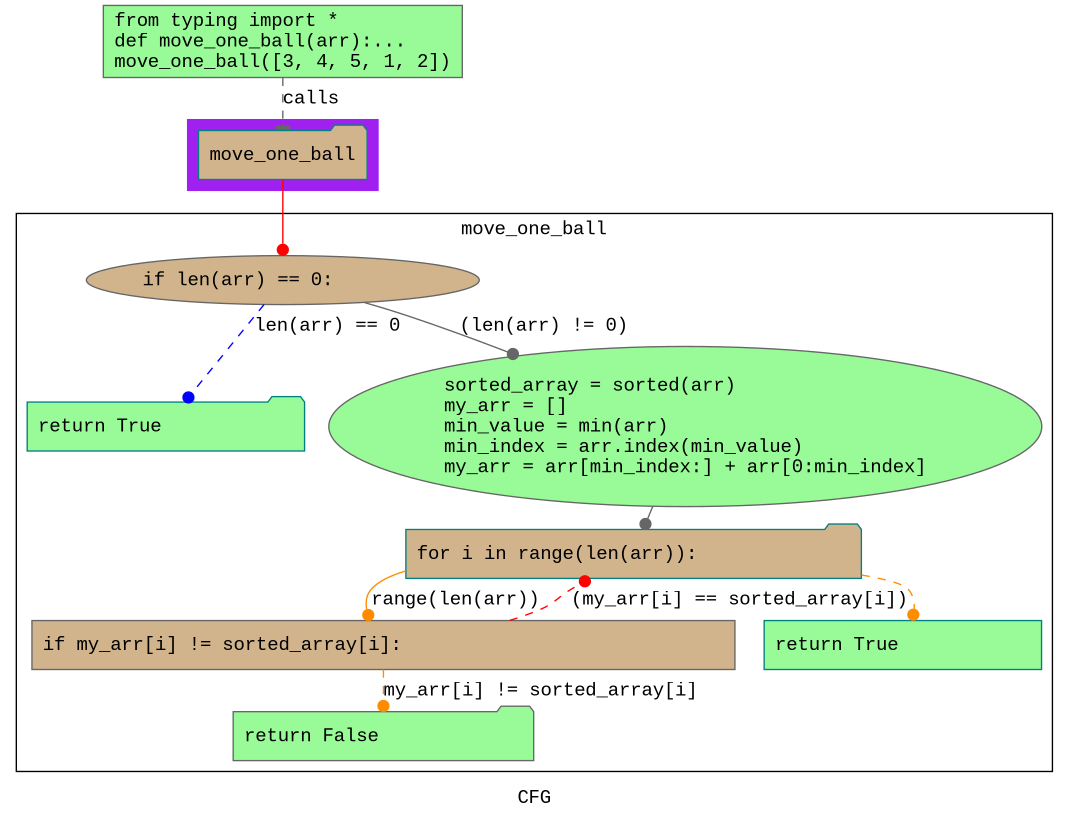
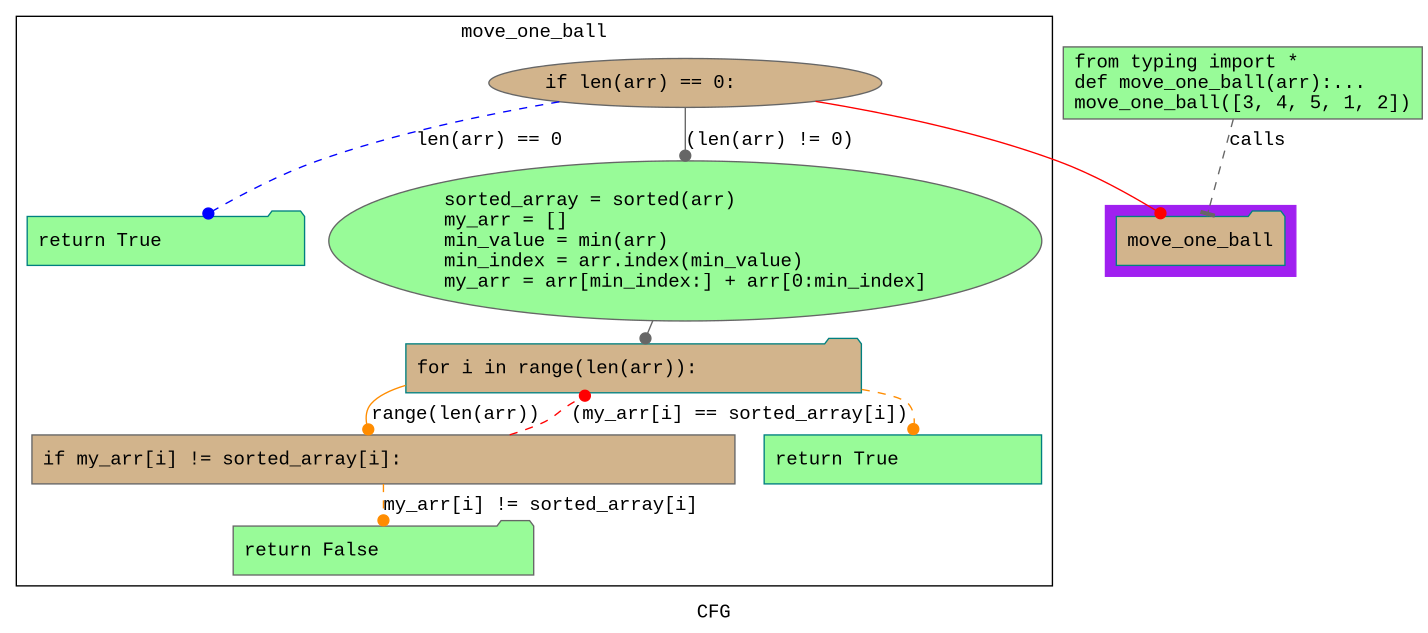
(283, 204) -> (991, 140)
